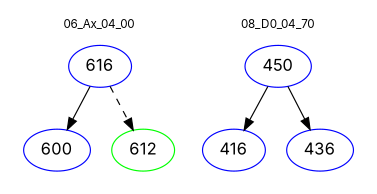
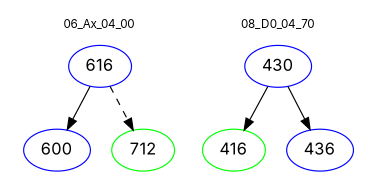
(278, 66) -> (278, 66)
(143, 150) -> (143, 150)
(234, 150) -> (234, 150)
